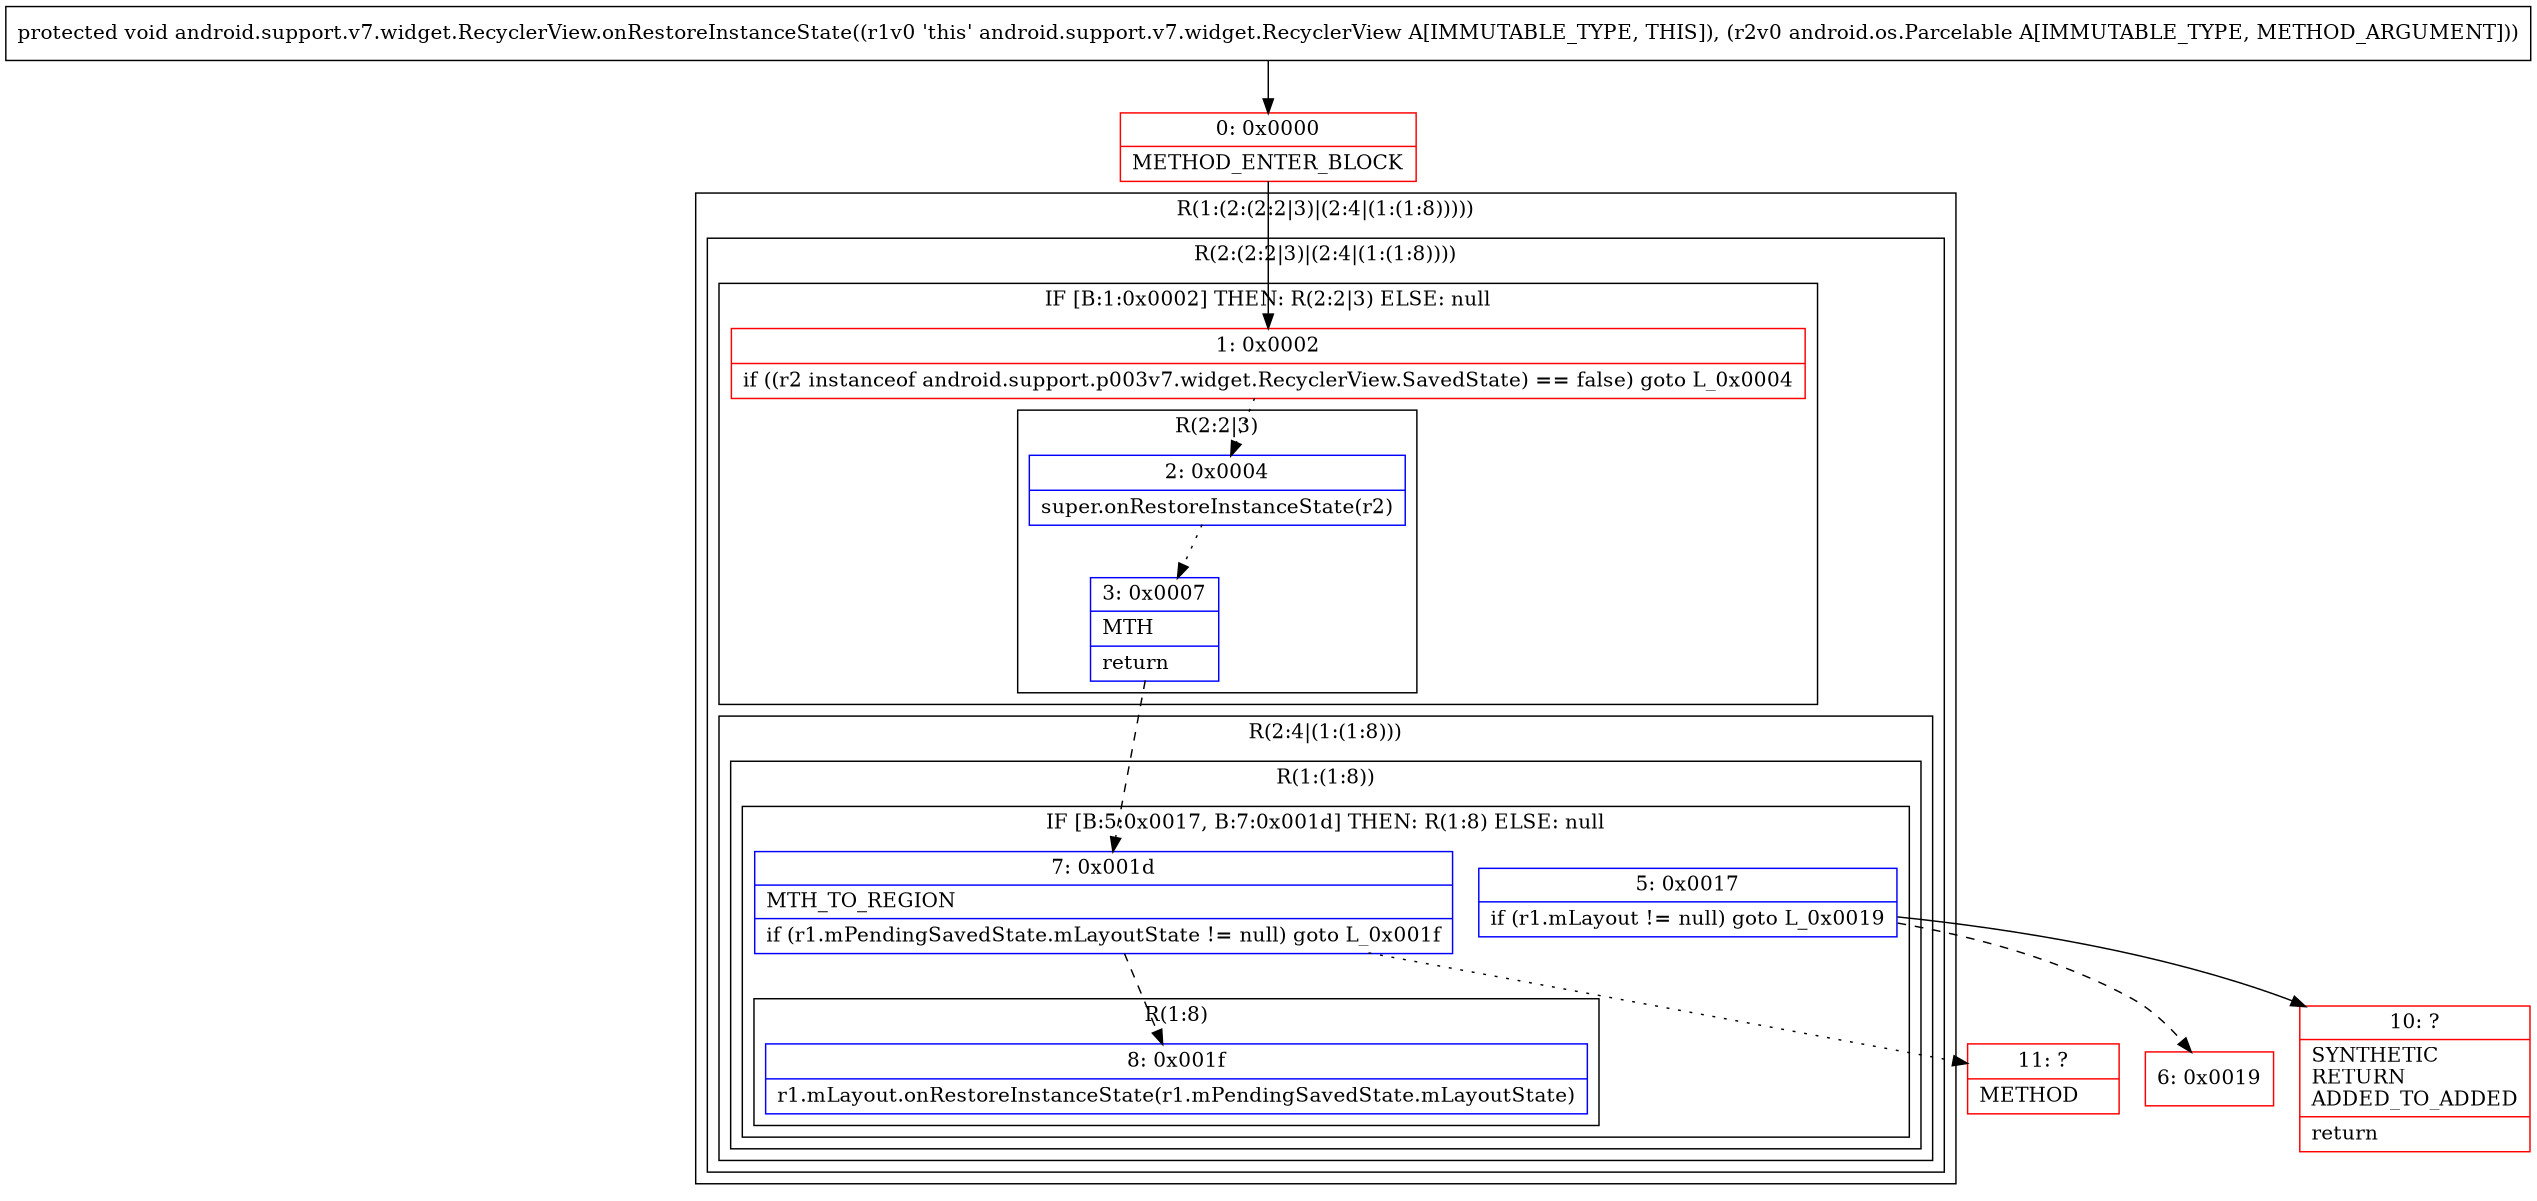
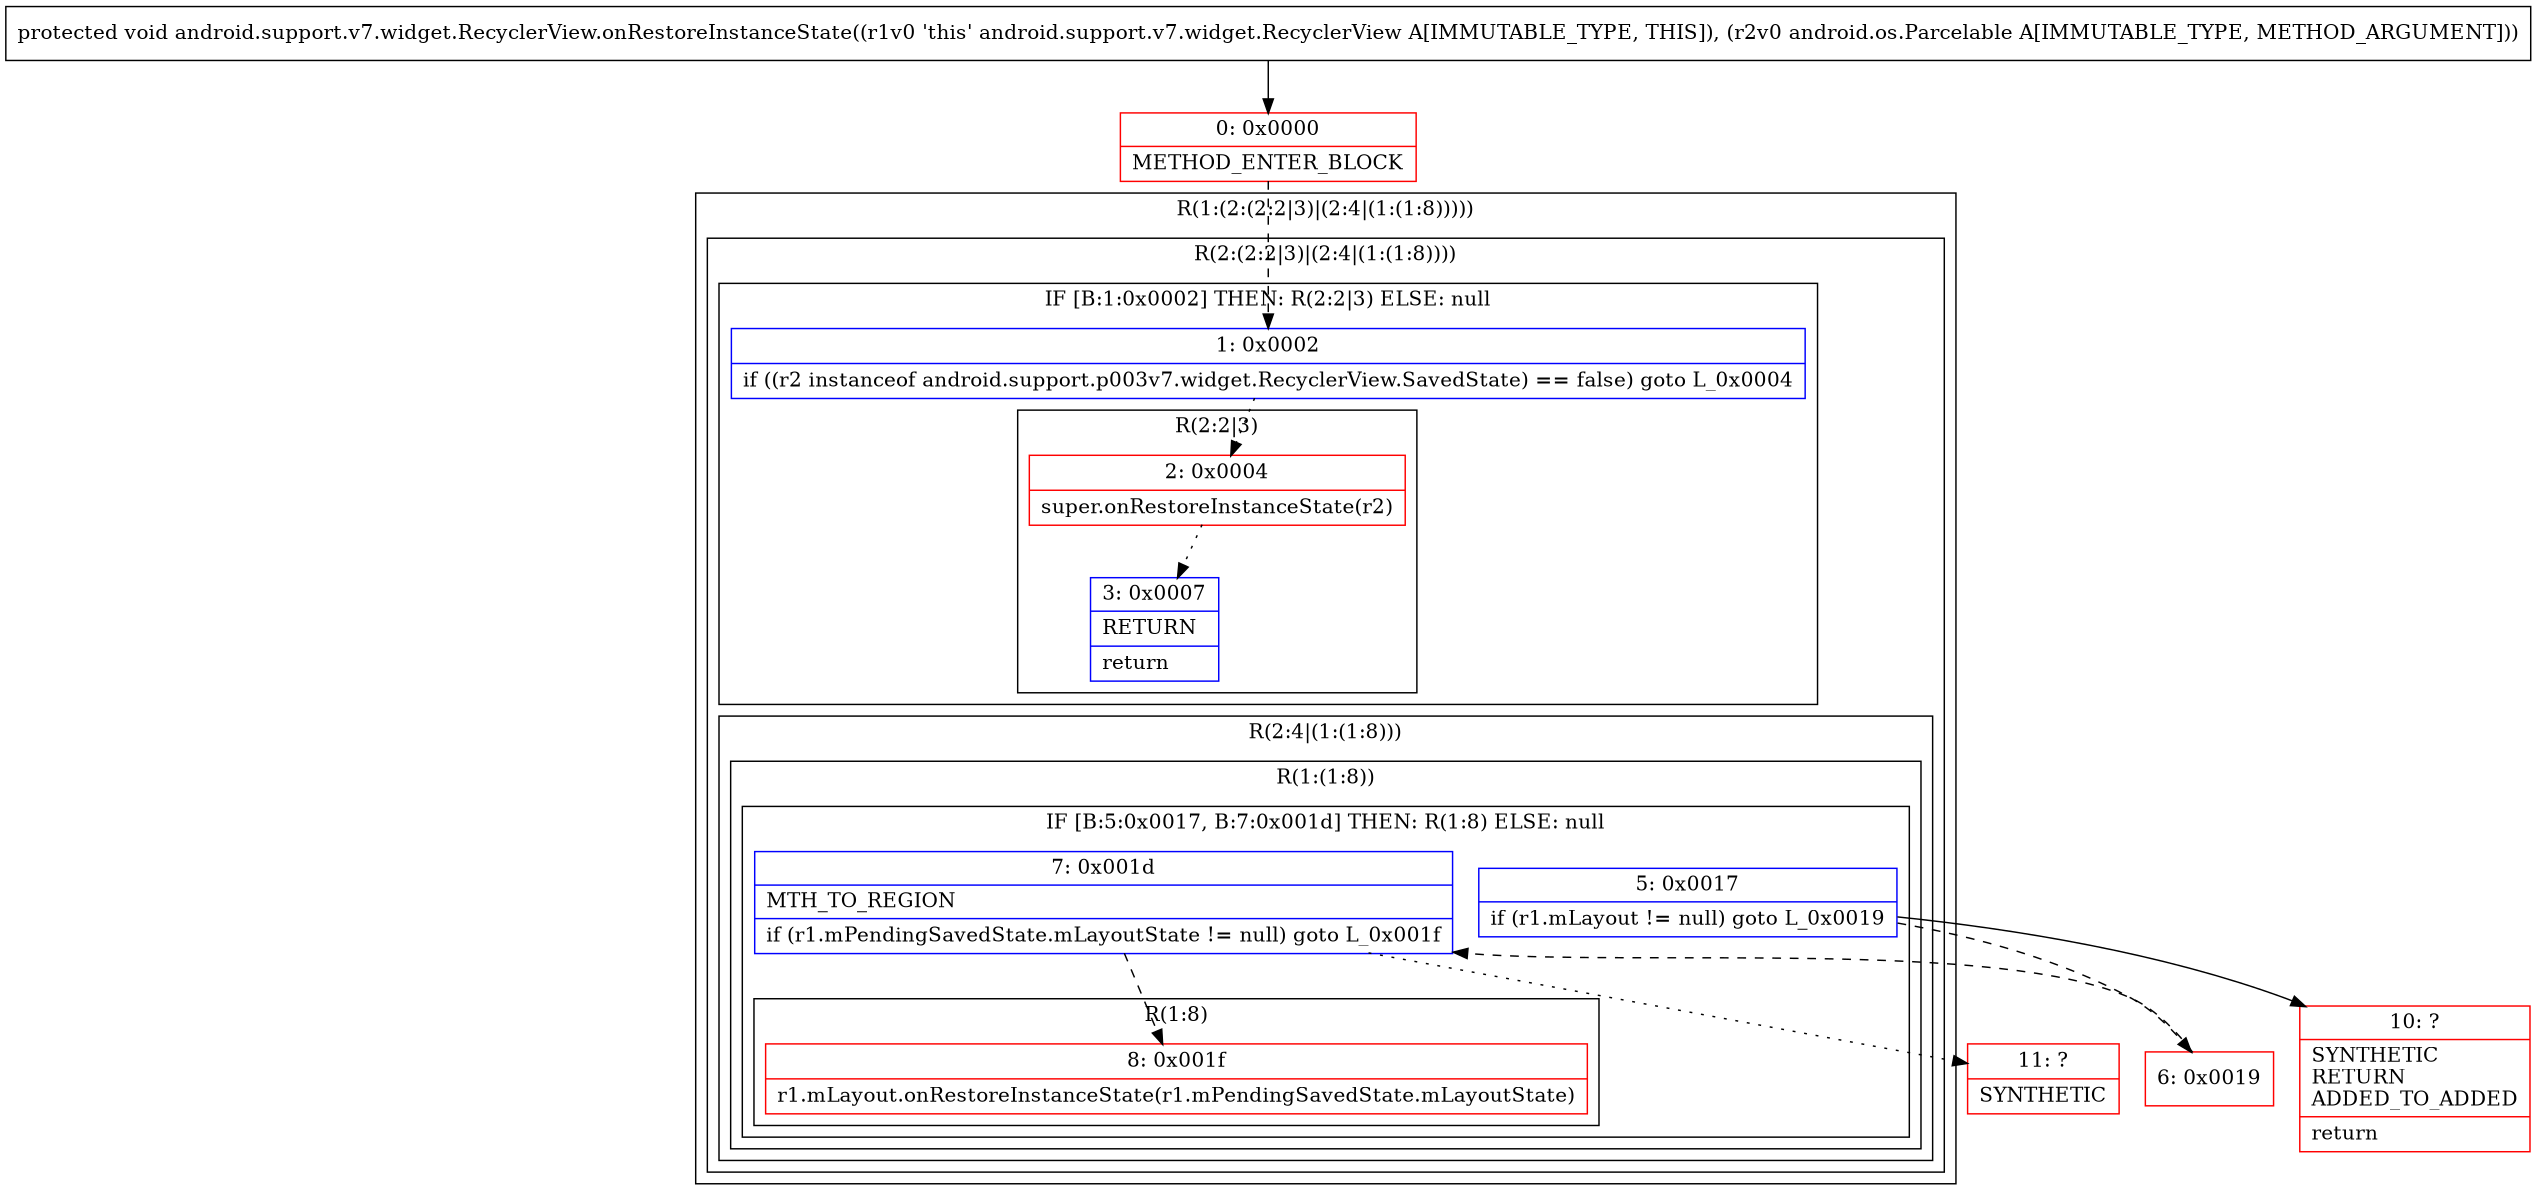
(1268, 247) -> (1268, 247)
(1268, 364) -> (1268, 364)
(1217, 490) -> (1217, 490)
(1128, 628) -> (1150, 628)
(1132, 751) -> (1843, 959)
(1176, 1079) -> (1176, 1079)
(2030, 1096) -> (2043, 1096)
